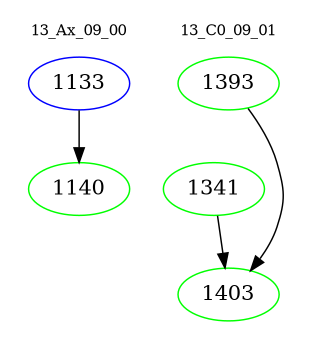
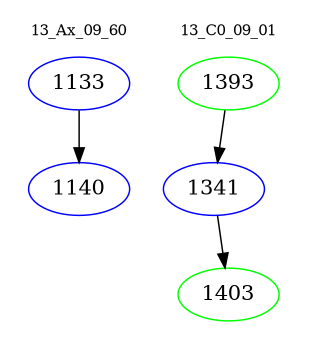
(79, 32) -> (79, 32)
(282, 182) -> (222, 129)
(79, 189) -> (79, 189)
(214, 189) -> (214, 189)
